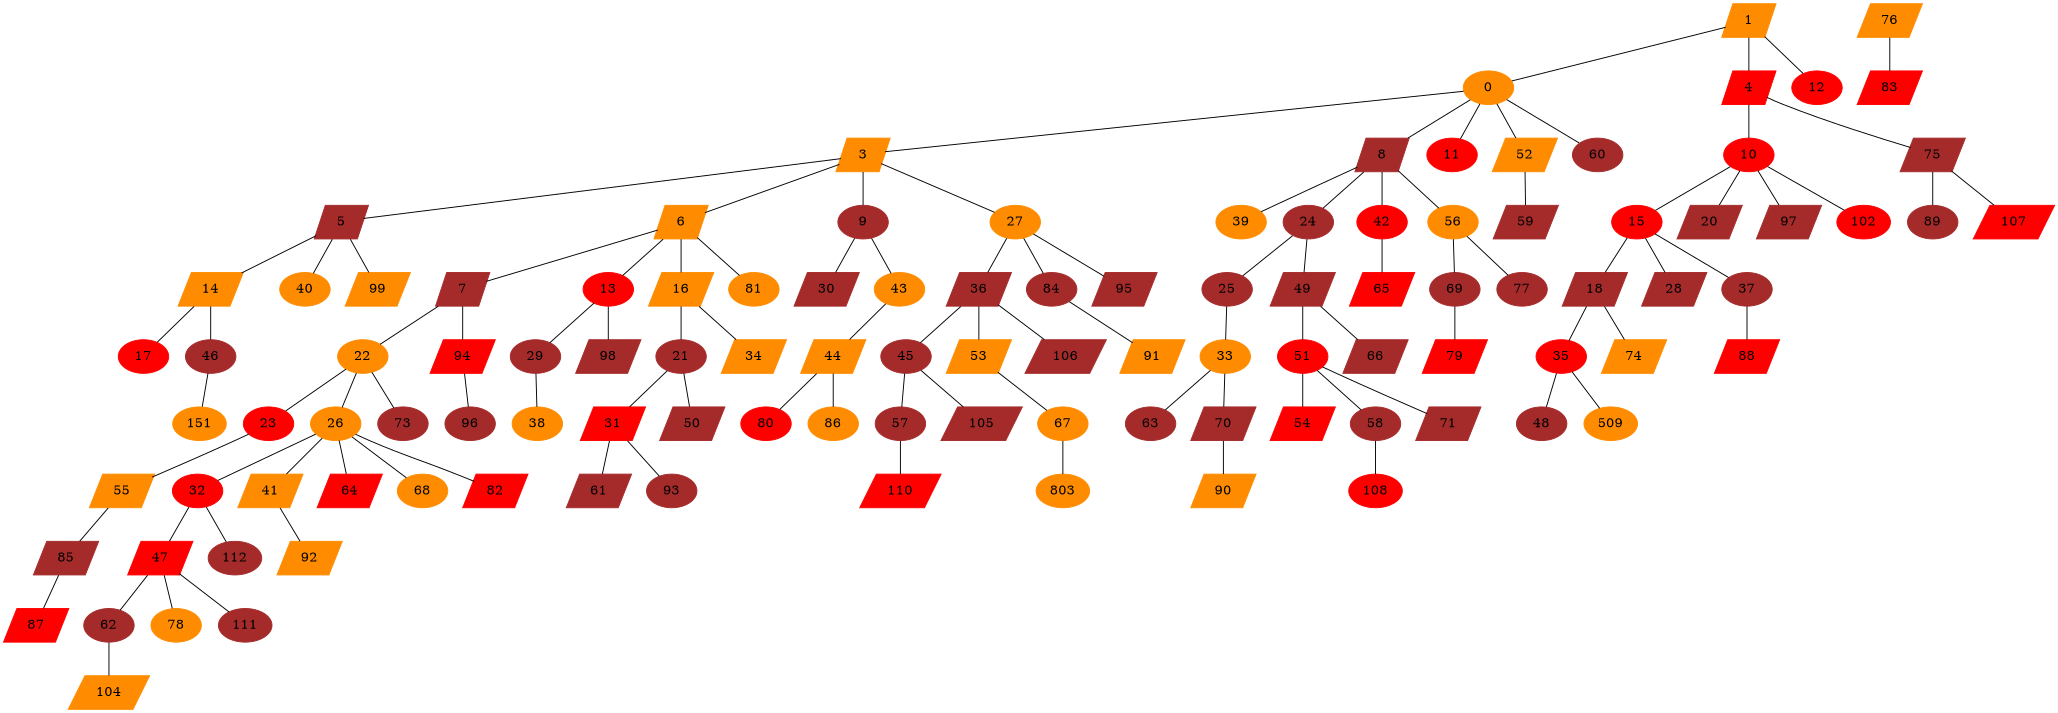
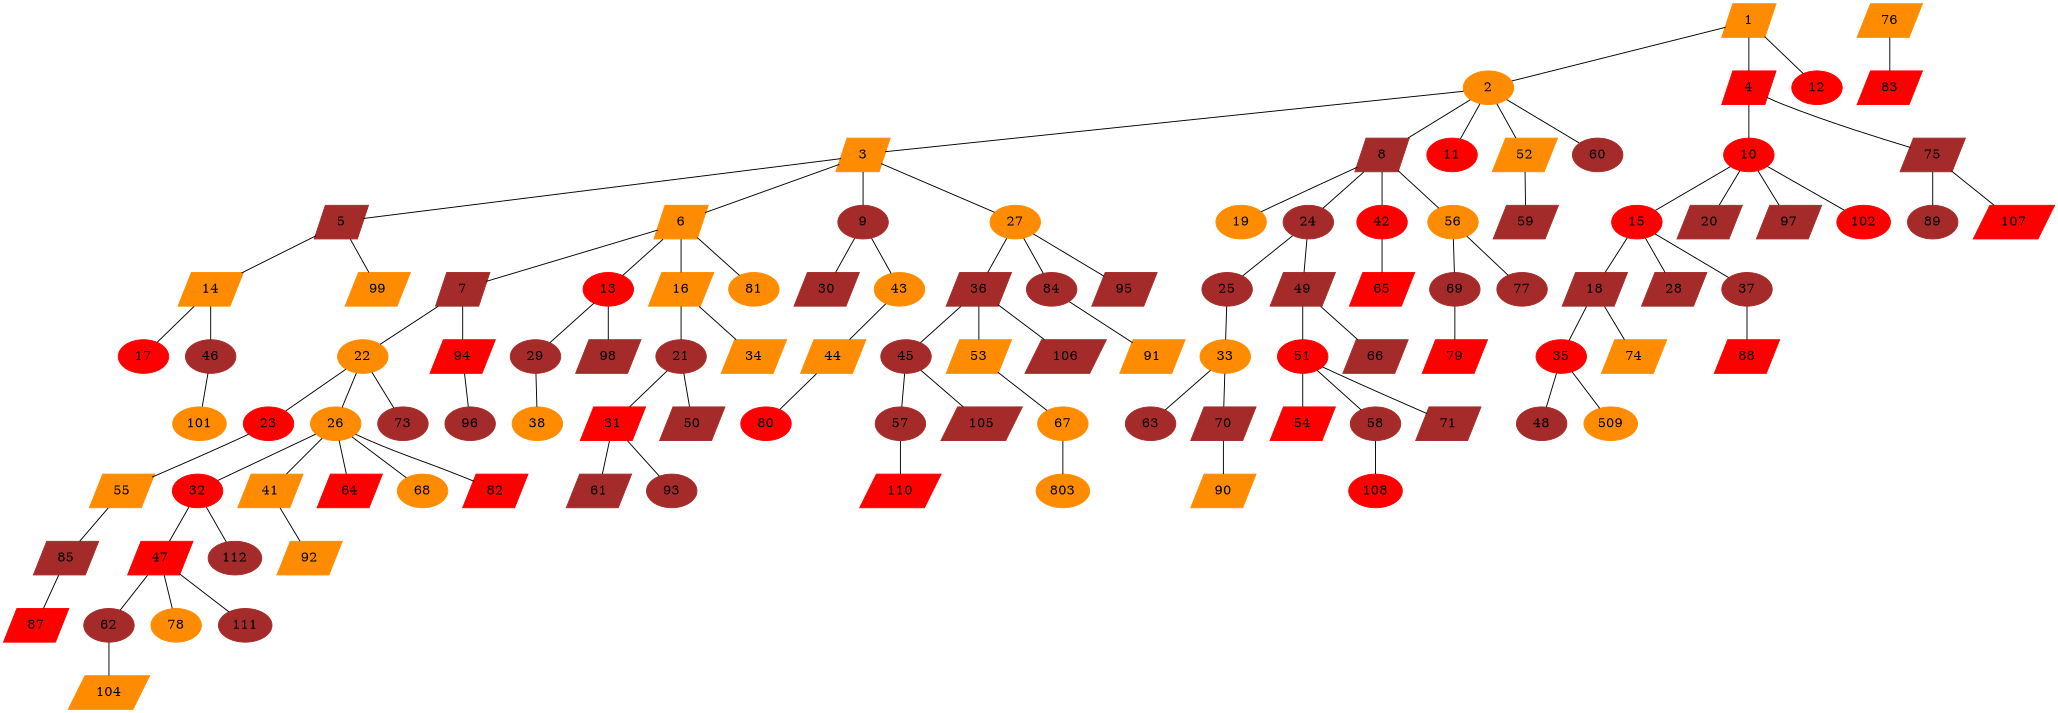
(1488, 88) -> (1488, 88)
(1241, 222) -> (1241, 222)
(305, 289) -> none
(199, 424) -> (199, 424)
(833, 424) -> none
